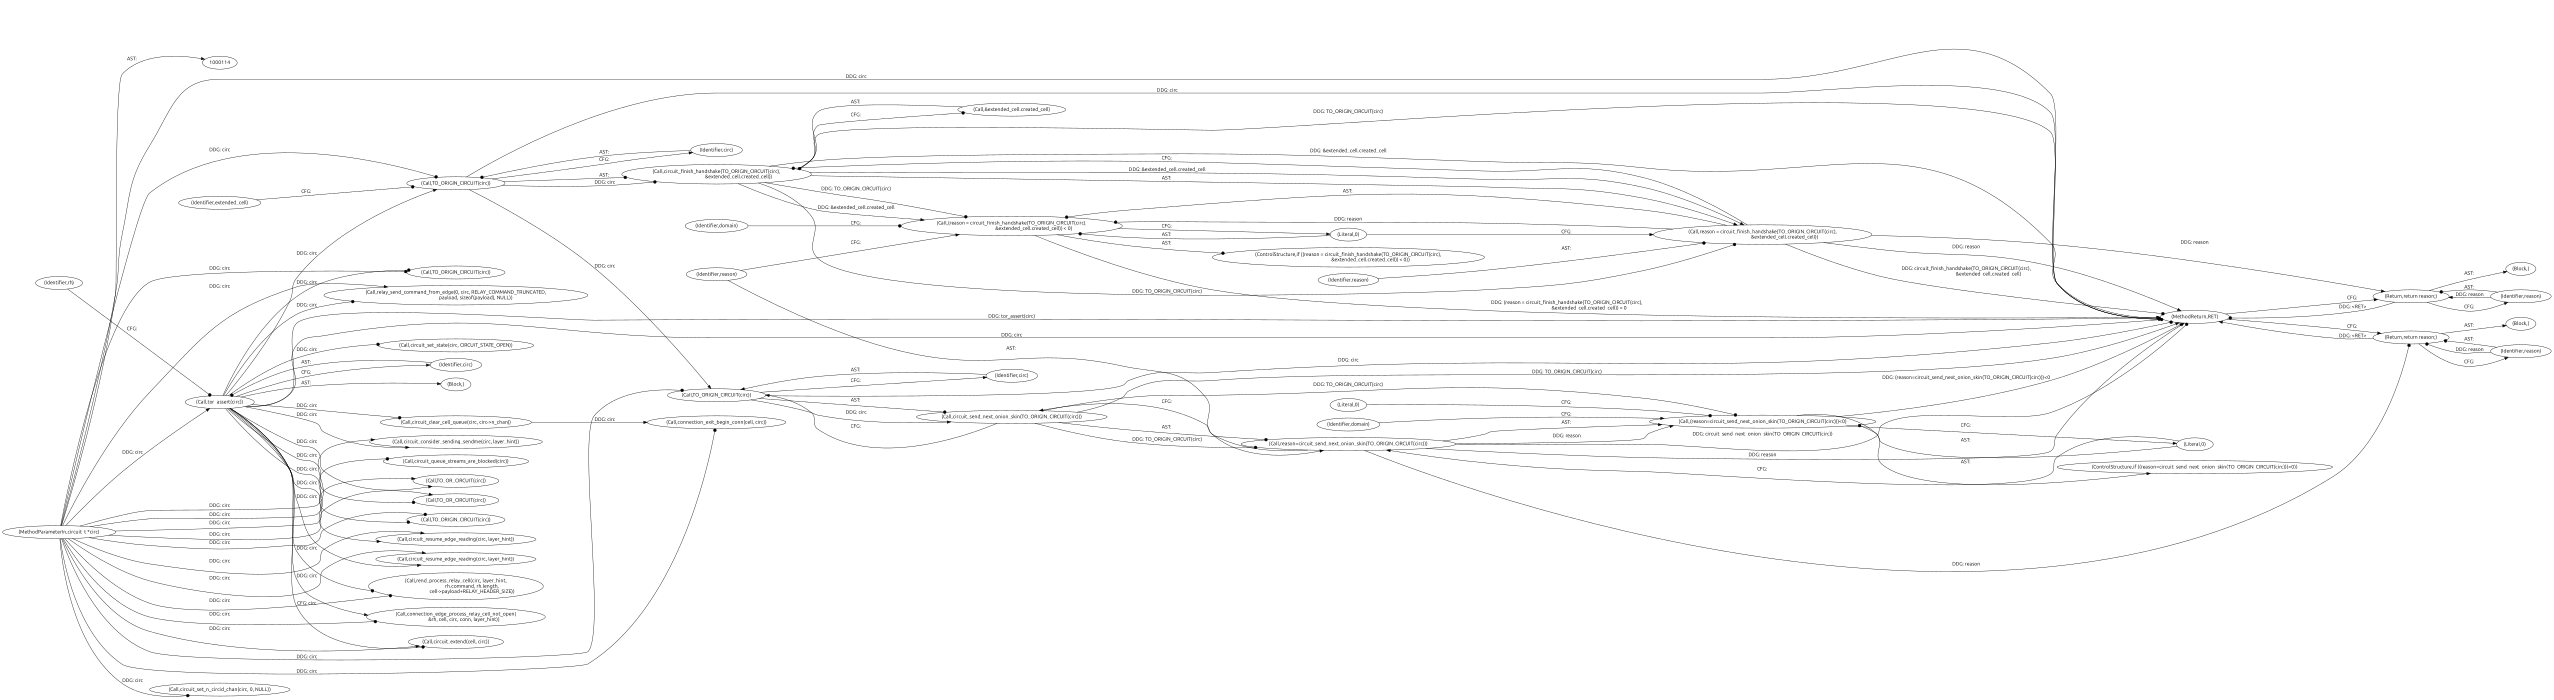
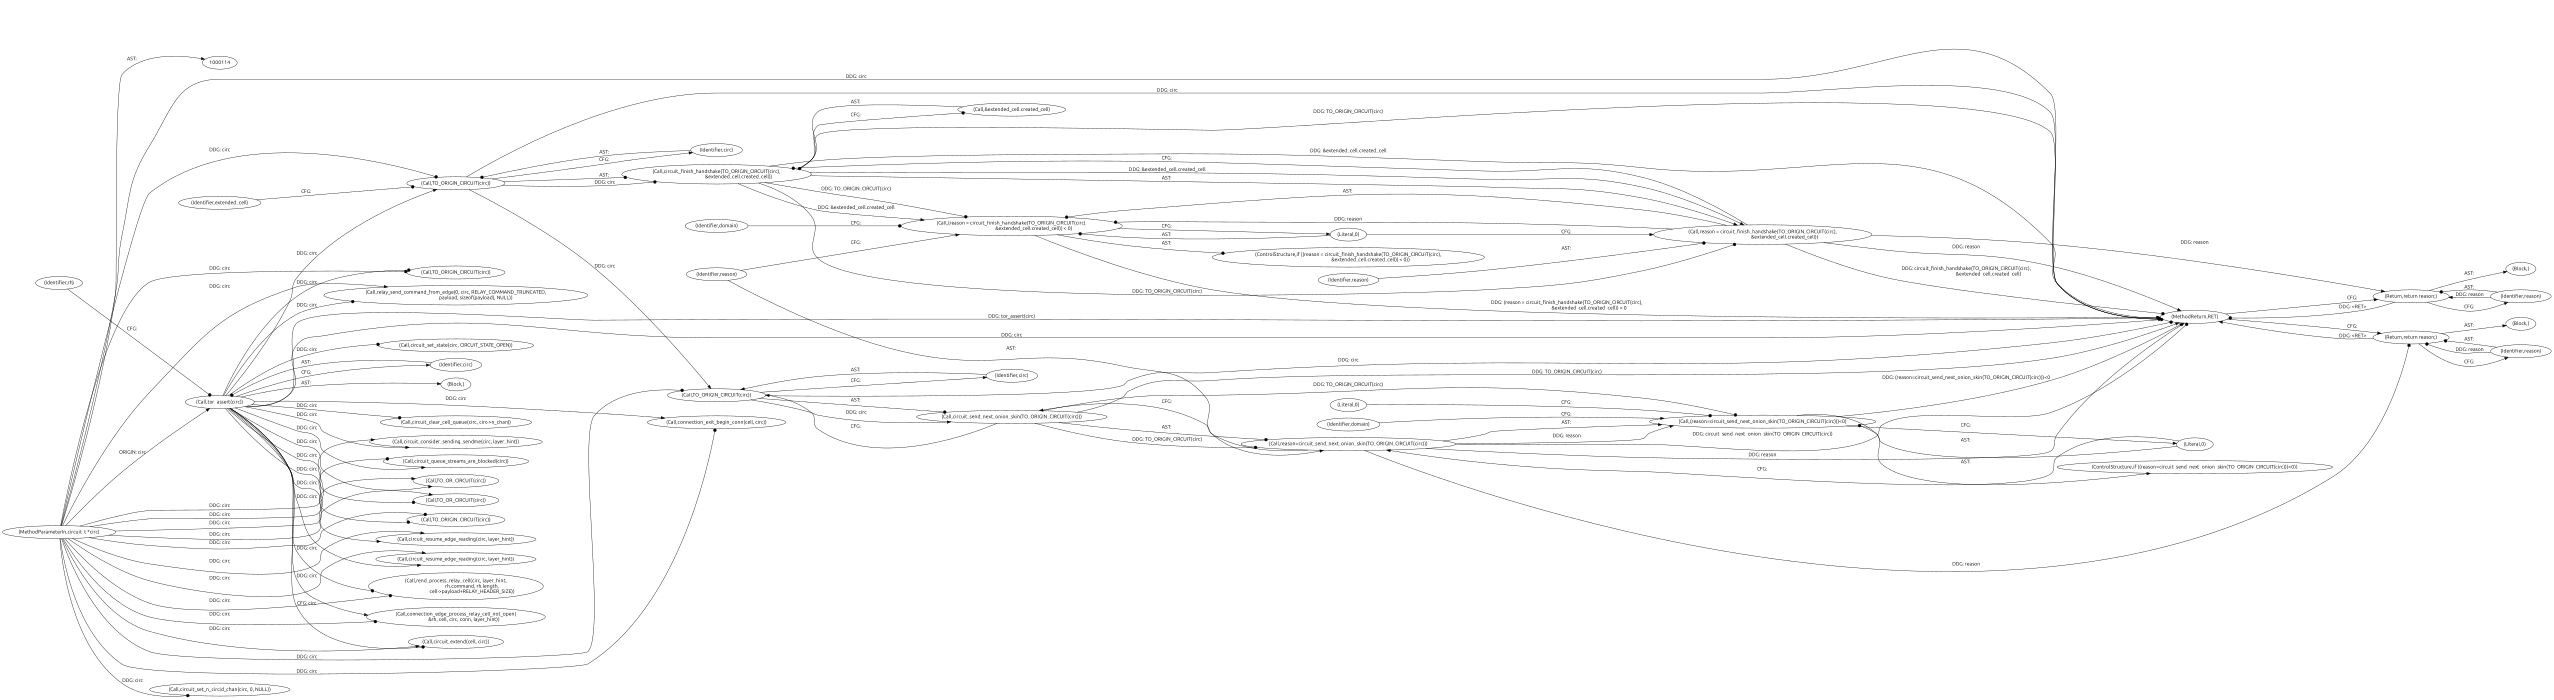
(588, 422) -> (458, 406)
none -> (321, 446)
(133, 453) -> (133, 453)
